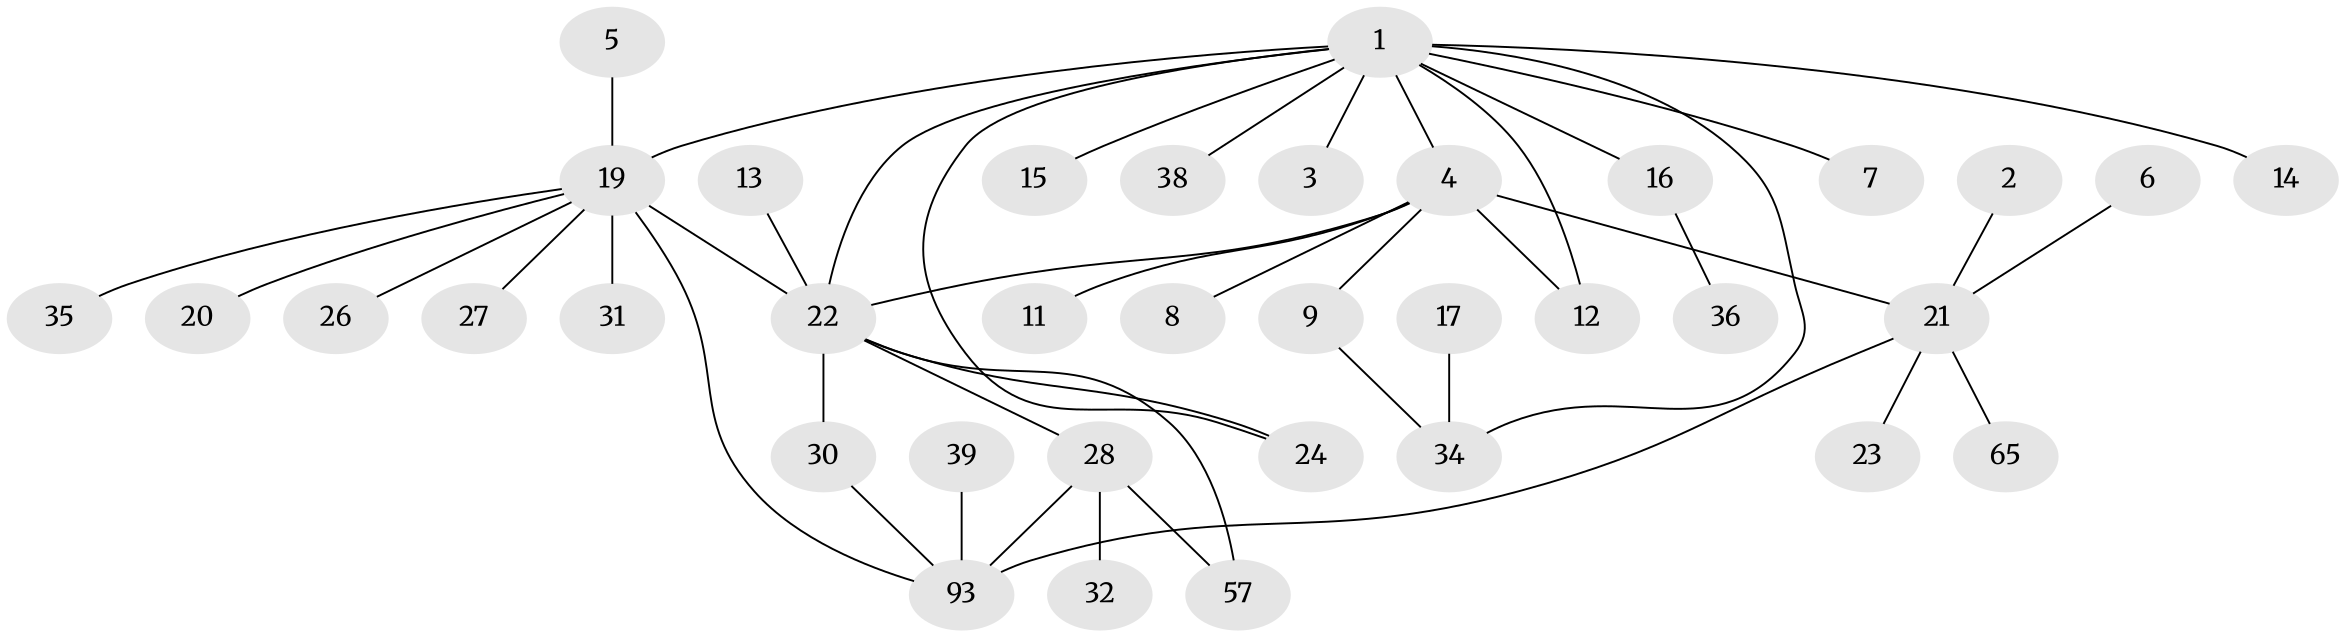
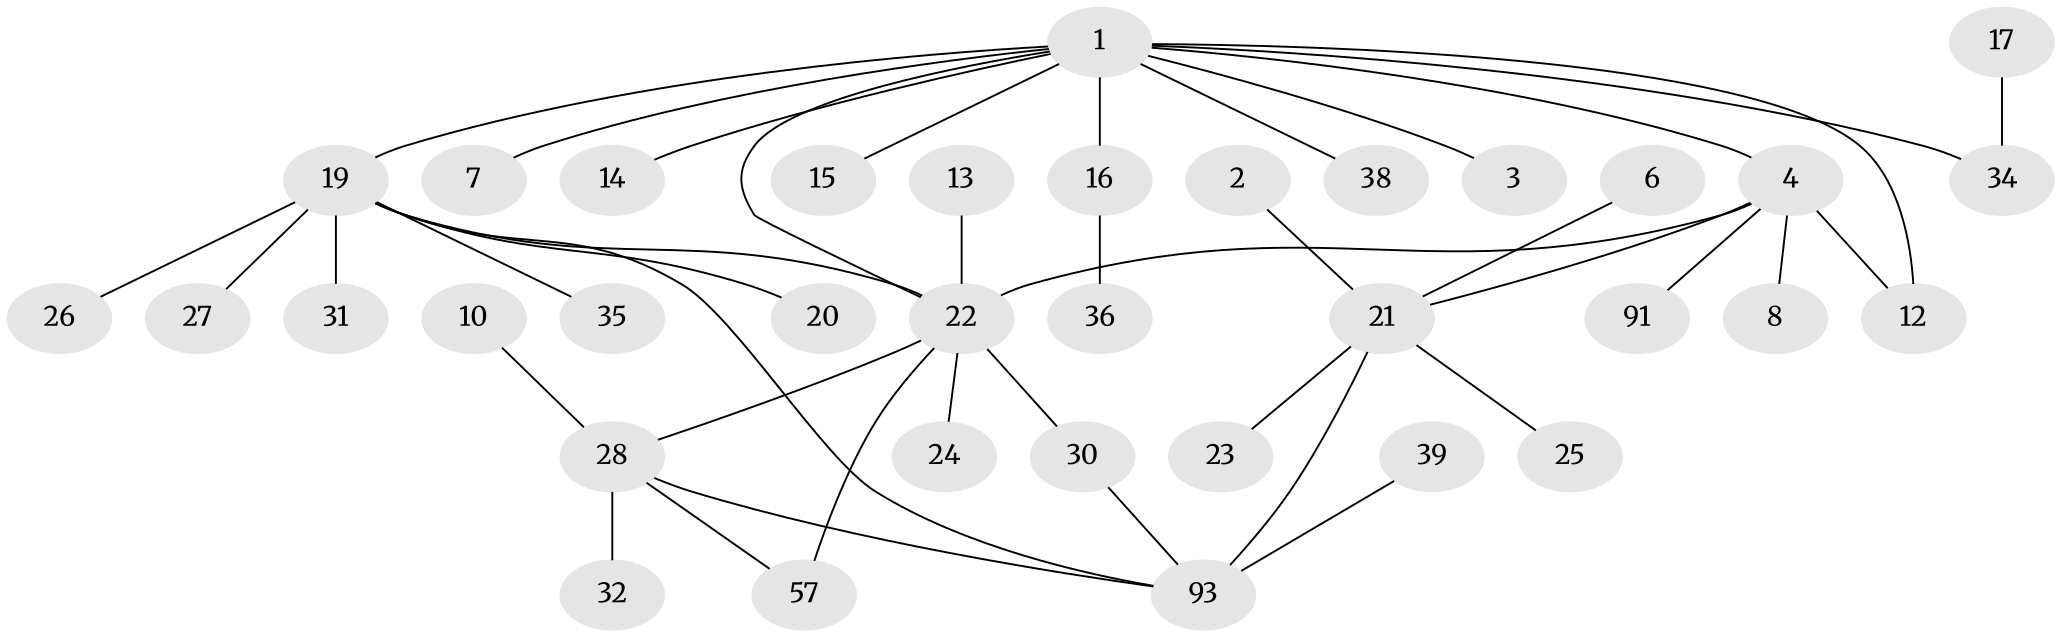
(612, 42) -> none
(927, 221) -> none
none -> (474, 319)
(1035, 319) -> (1637, 319)
(1311, 319) -> none
(2006, 457) -> (1570, 457)
